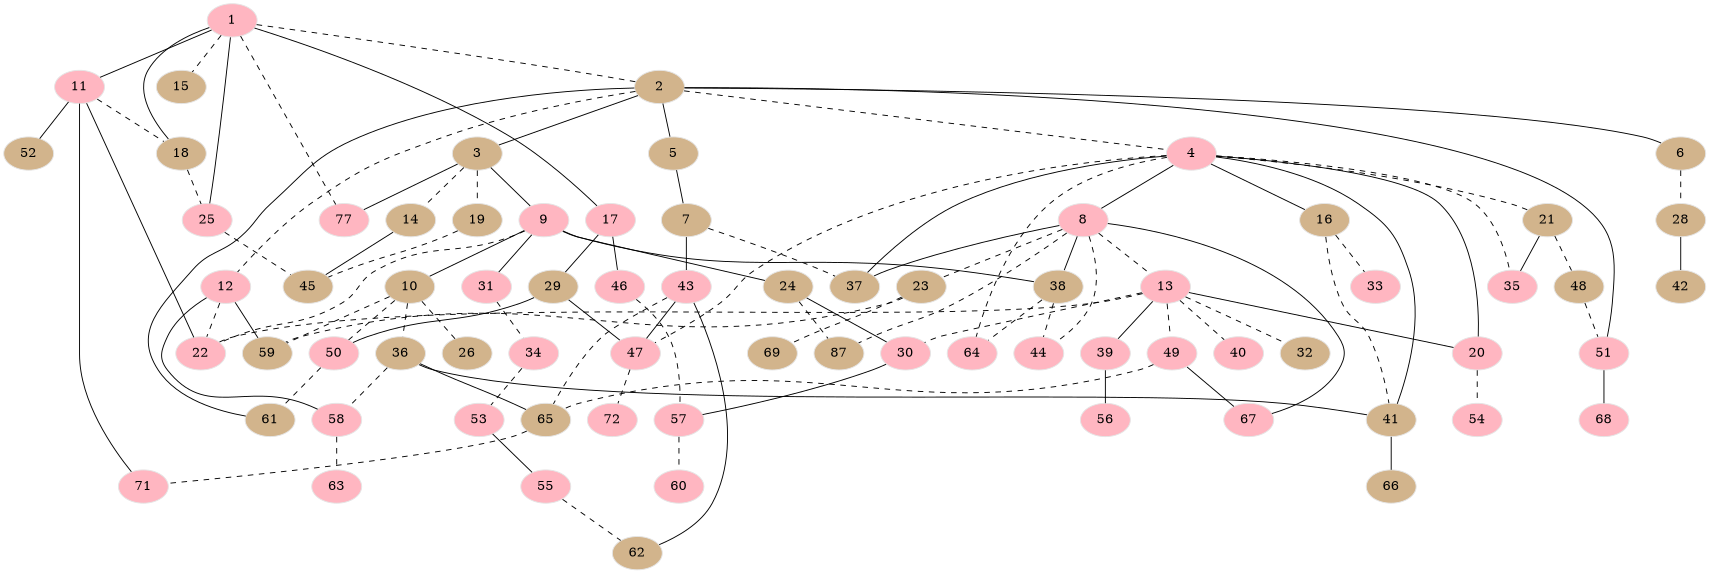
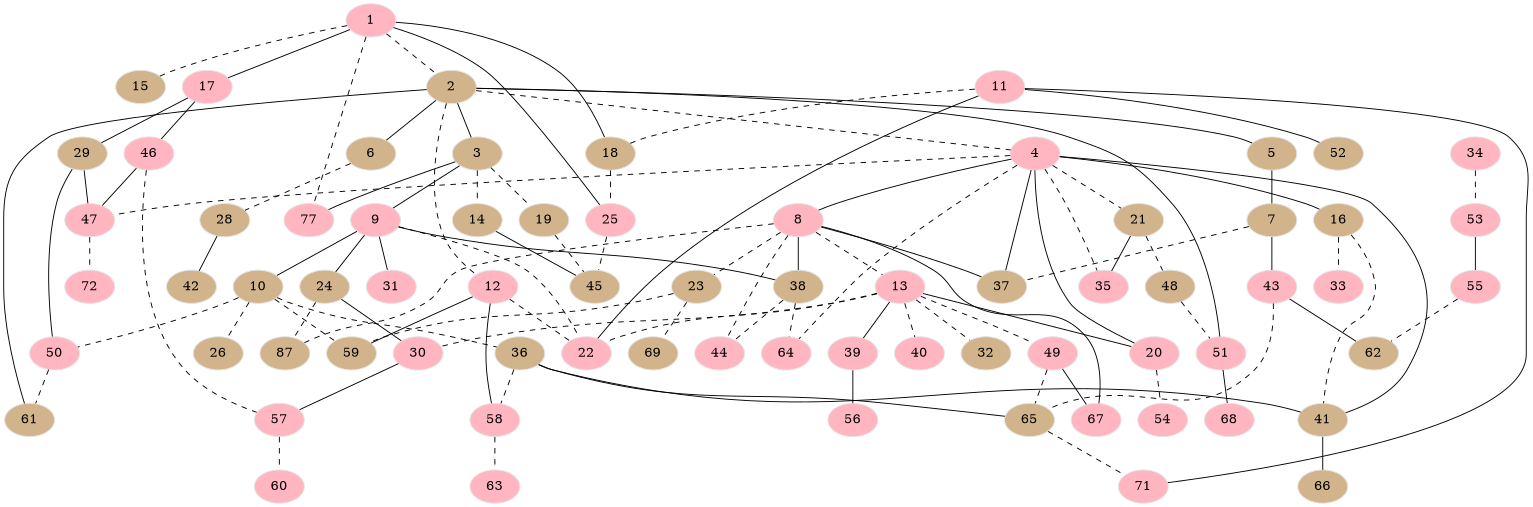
(150, 56) -> none
(510, 320) -> none
(661, 320) -> (119, 187)
